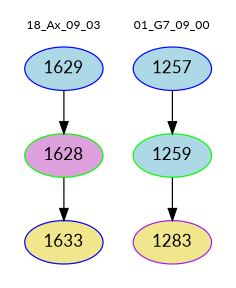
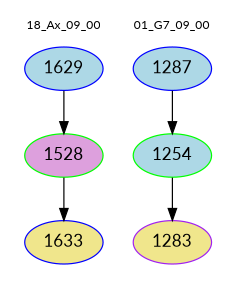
(64, 26) -> (64, 26)
(172, 69) -> (172, 69)
(64, 156) -> (64, 156)
(172, 156) -> (172, 156)
